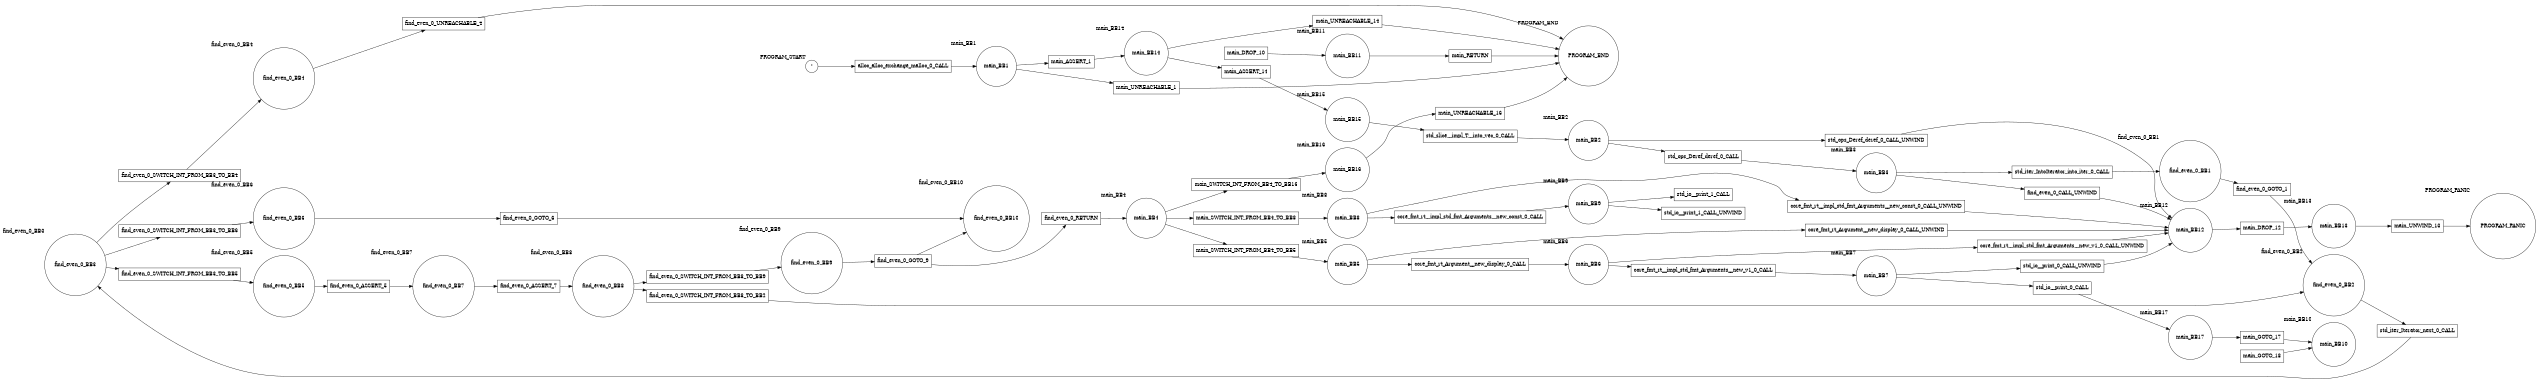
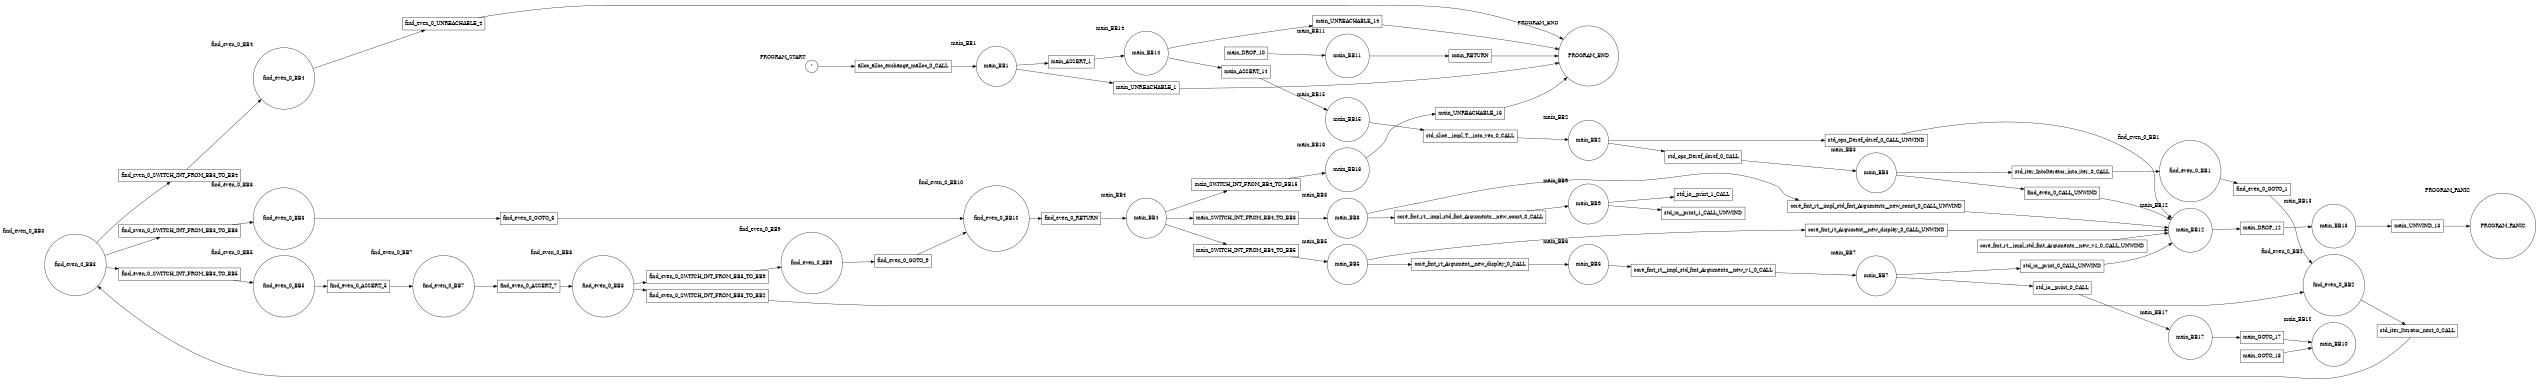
(1791, 253) -> none
(1003, 262) -> (1034, 219)
